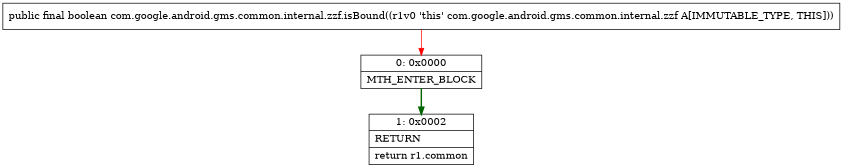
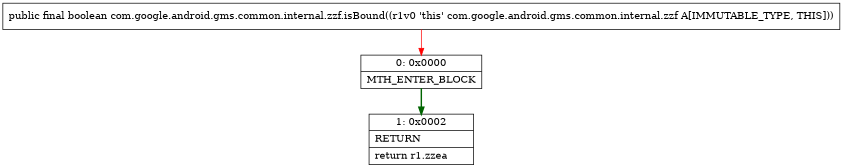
(421, 156) -> (411, 156)
